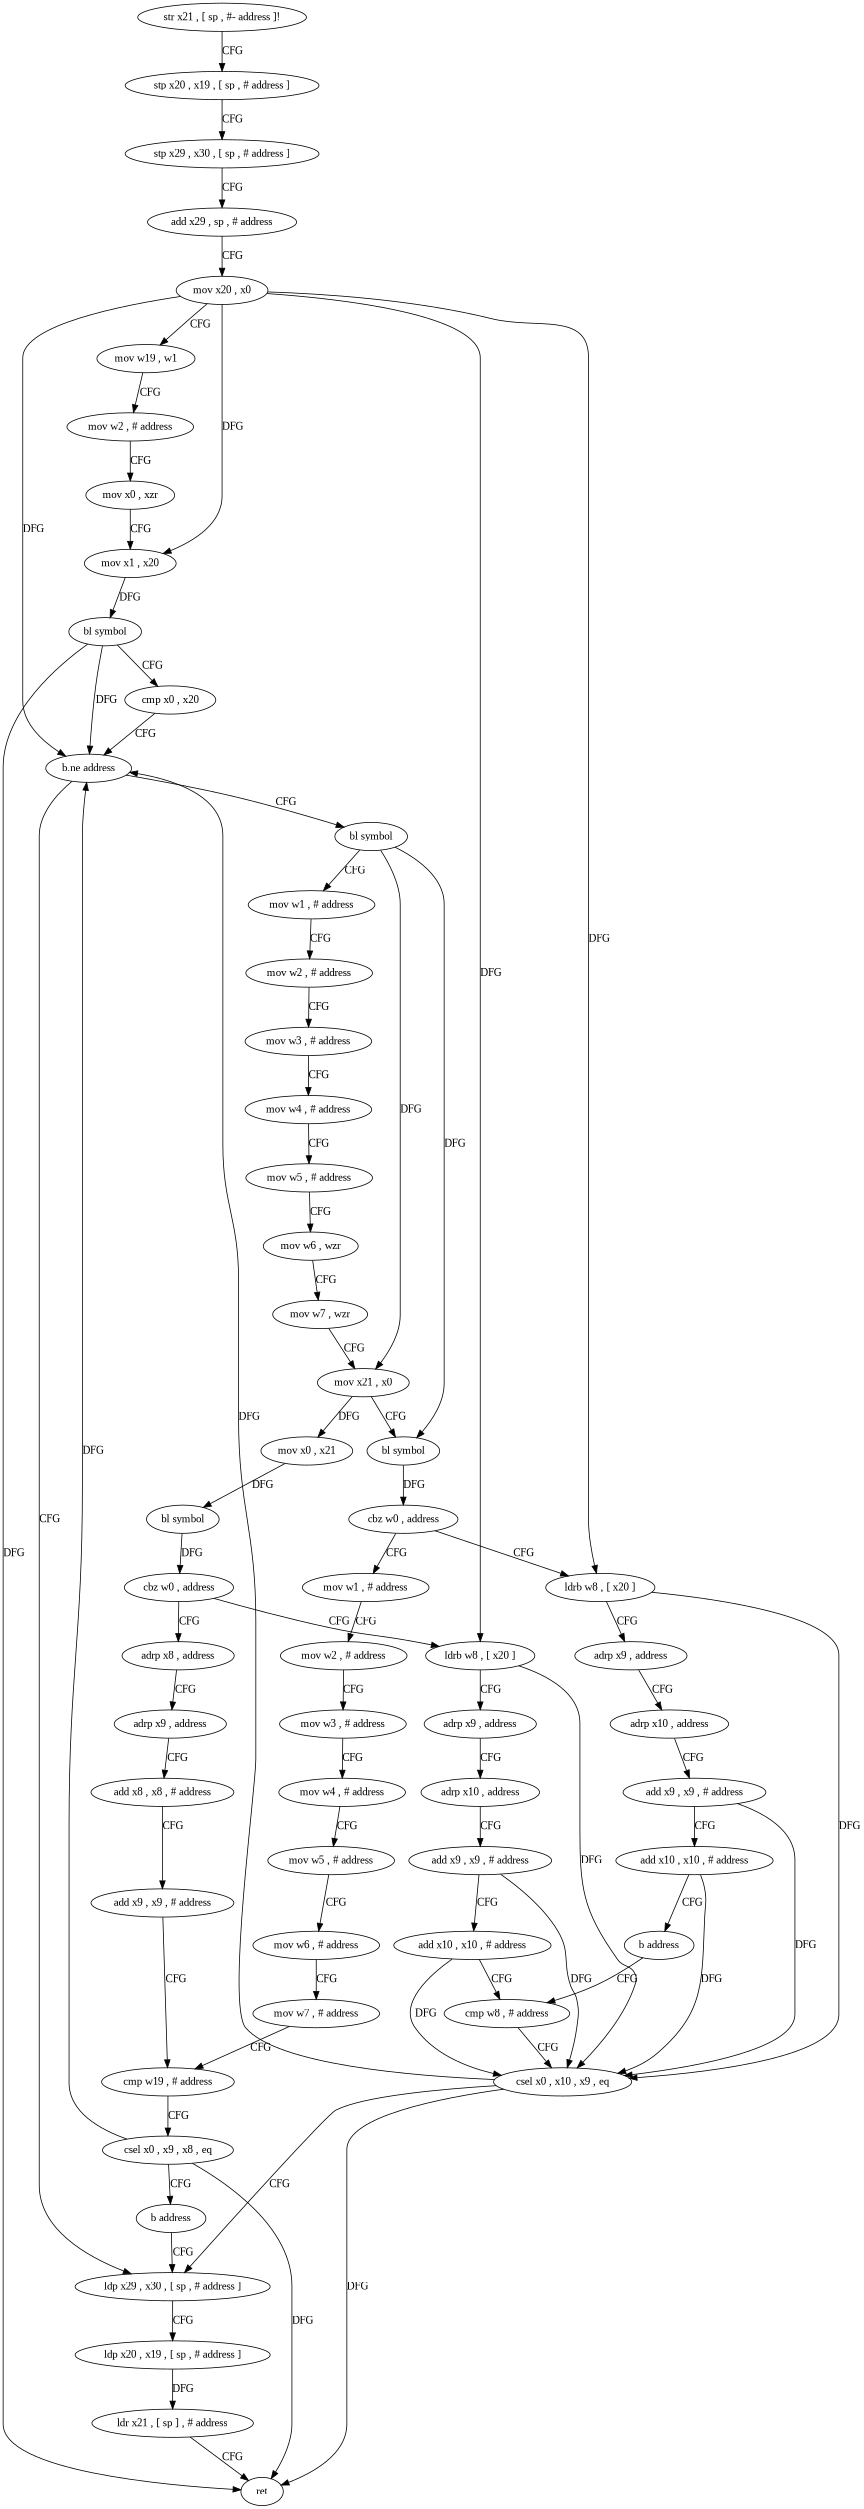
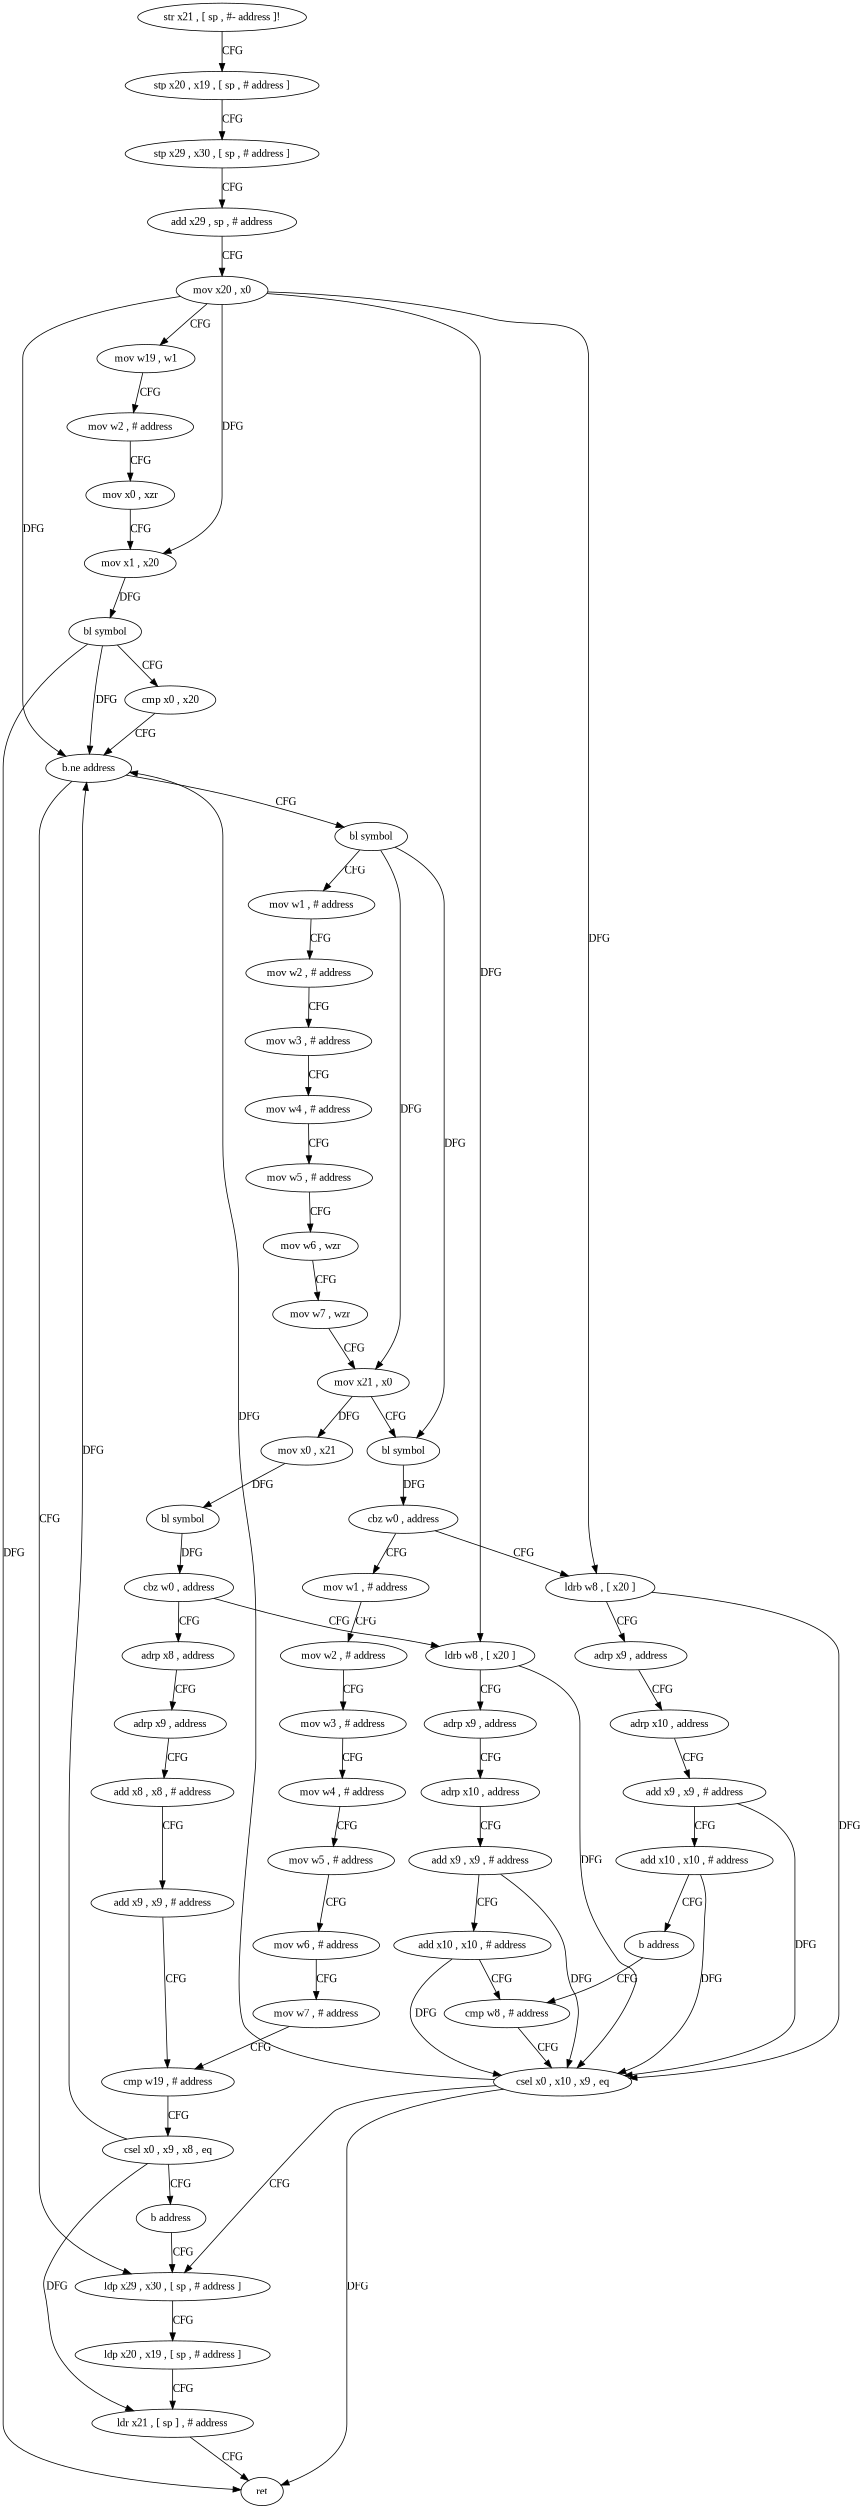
(292, 2298) -> (44, 2283)
(183, 2389) -> (183, 2389)
